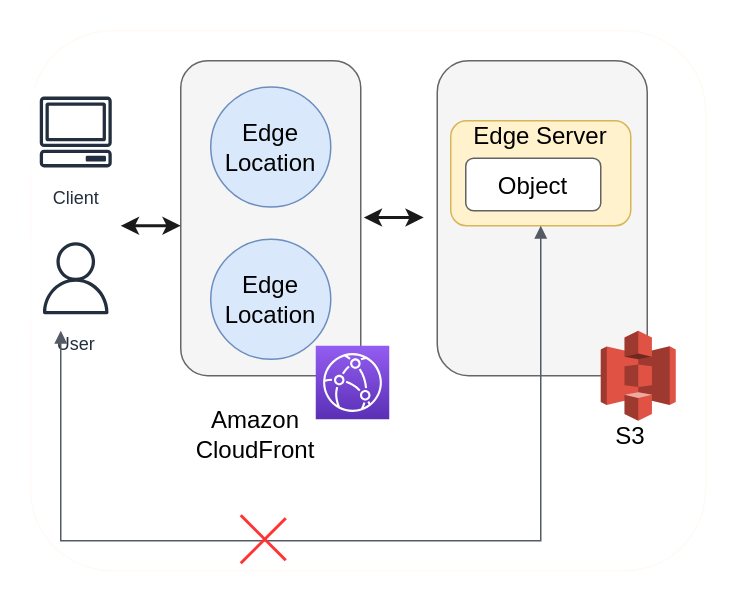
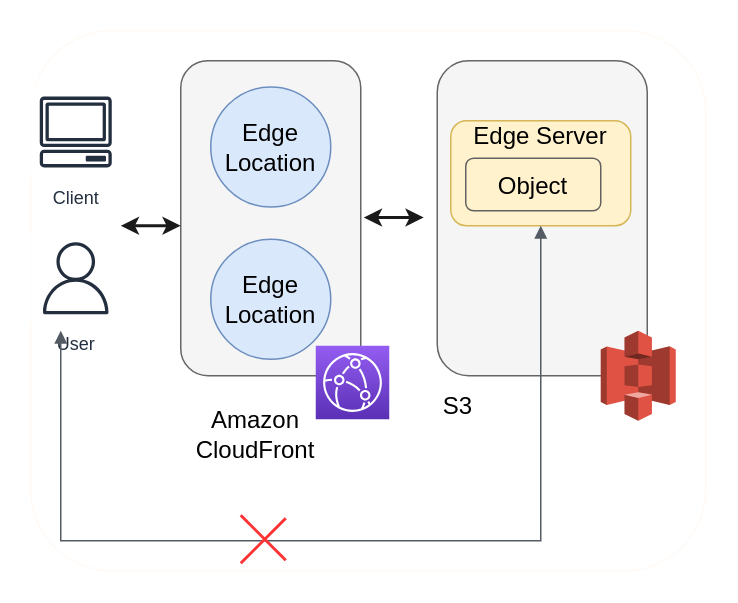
(533, 185) -> (533, 185)
(631, 436) -> (458, 406)
